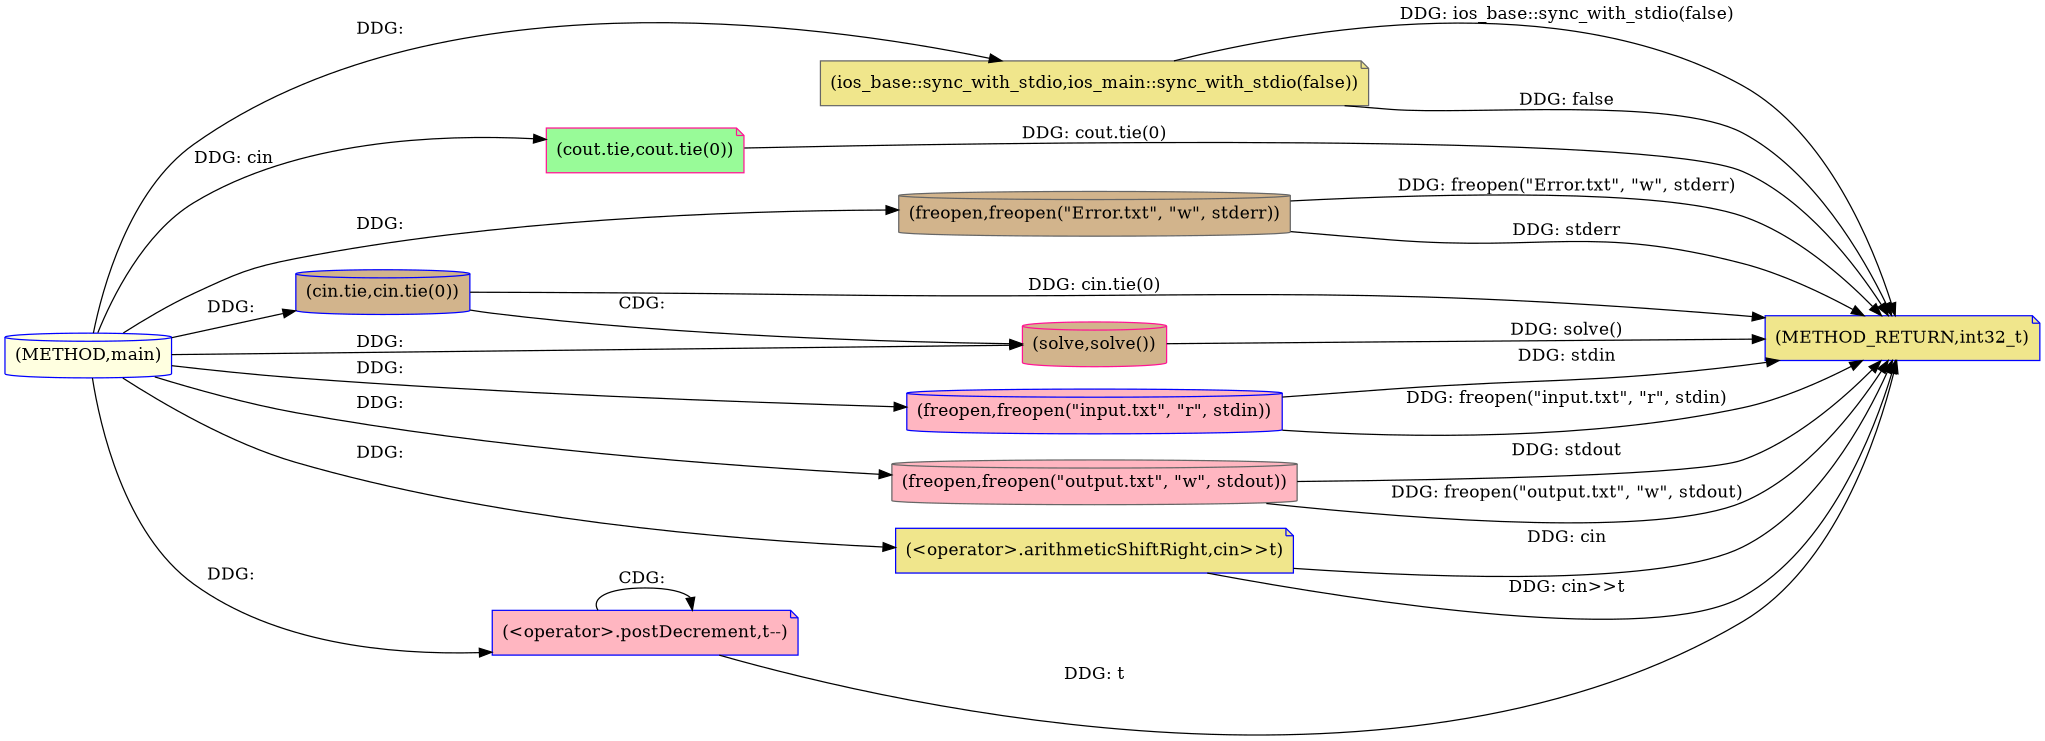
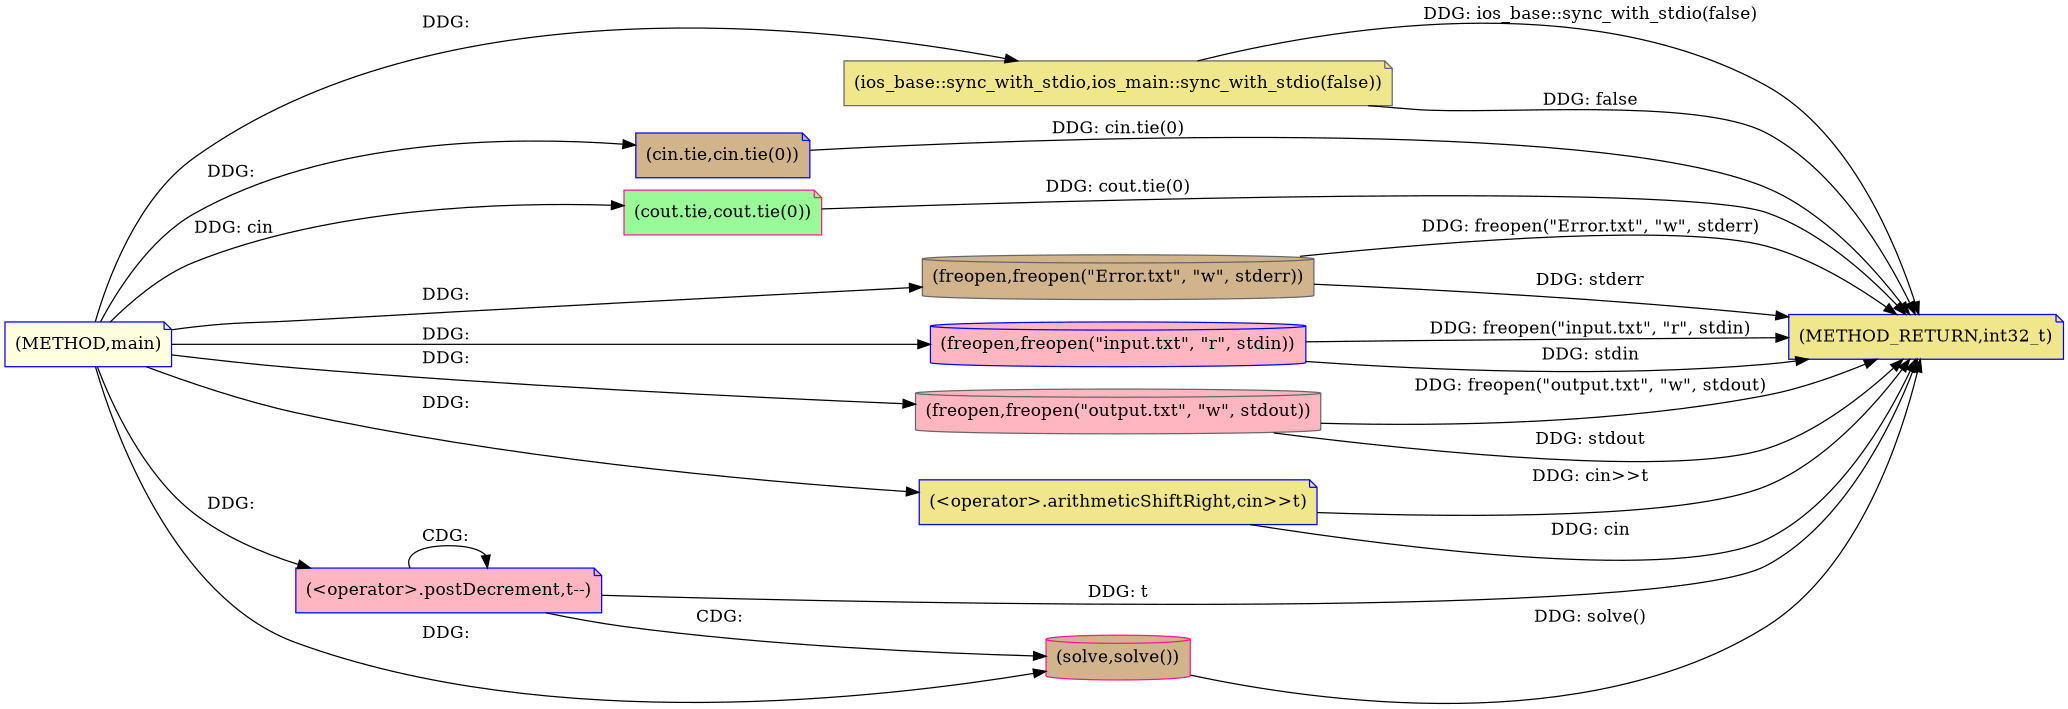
(383, 292) -> (723, 155)
(739, 334) -> (789, 643)
(88, 356) -> (88, 344)
